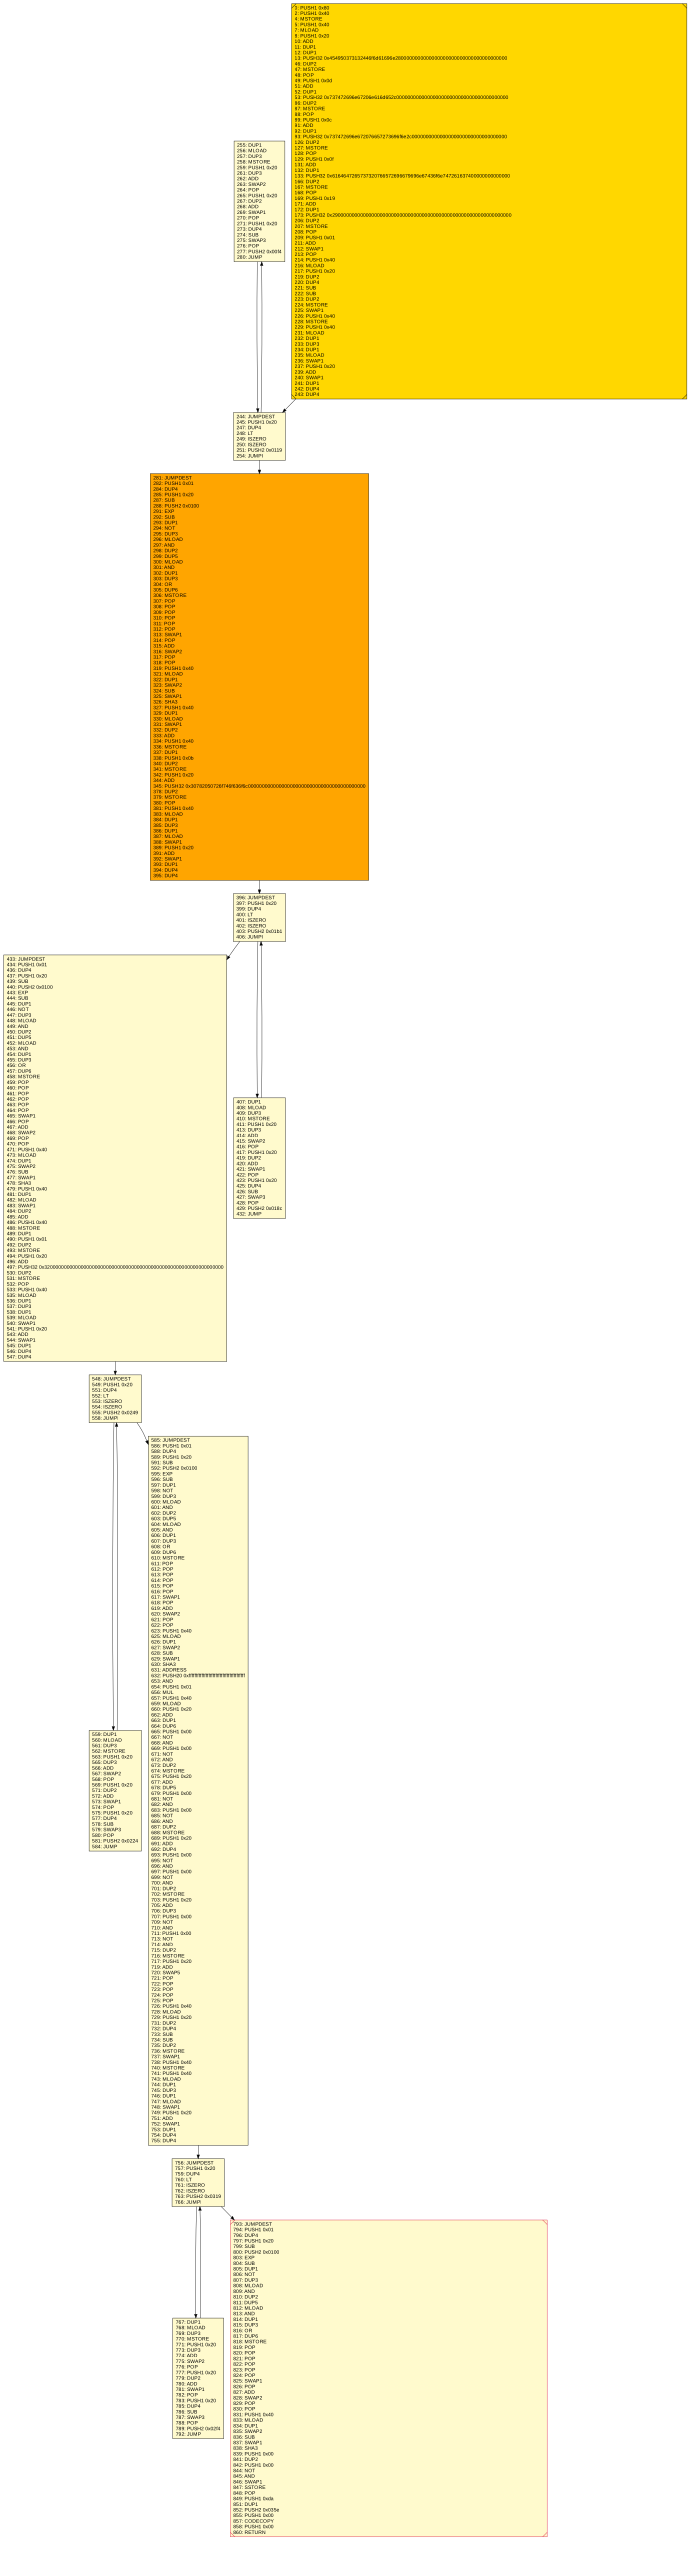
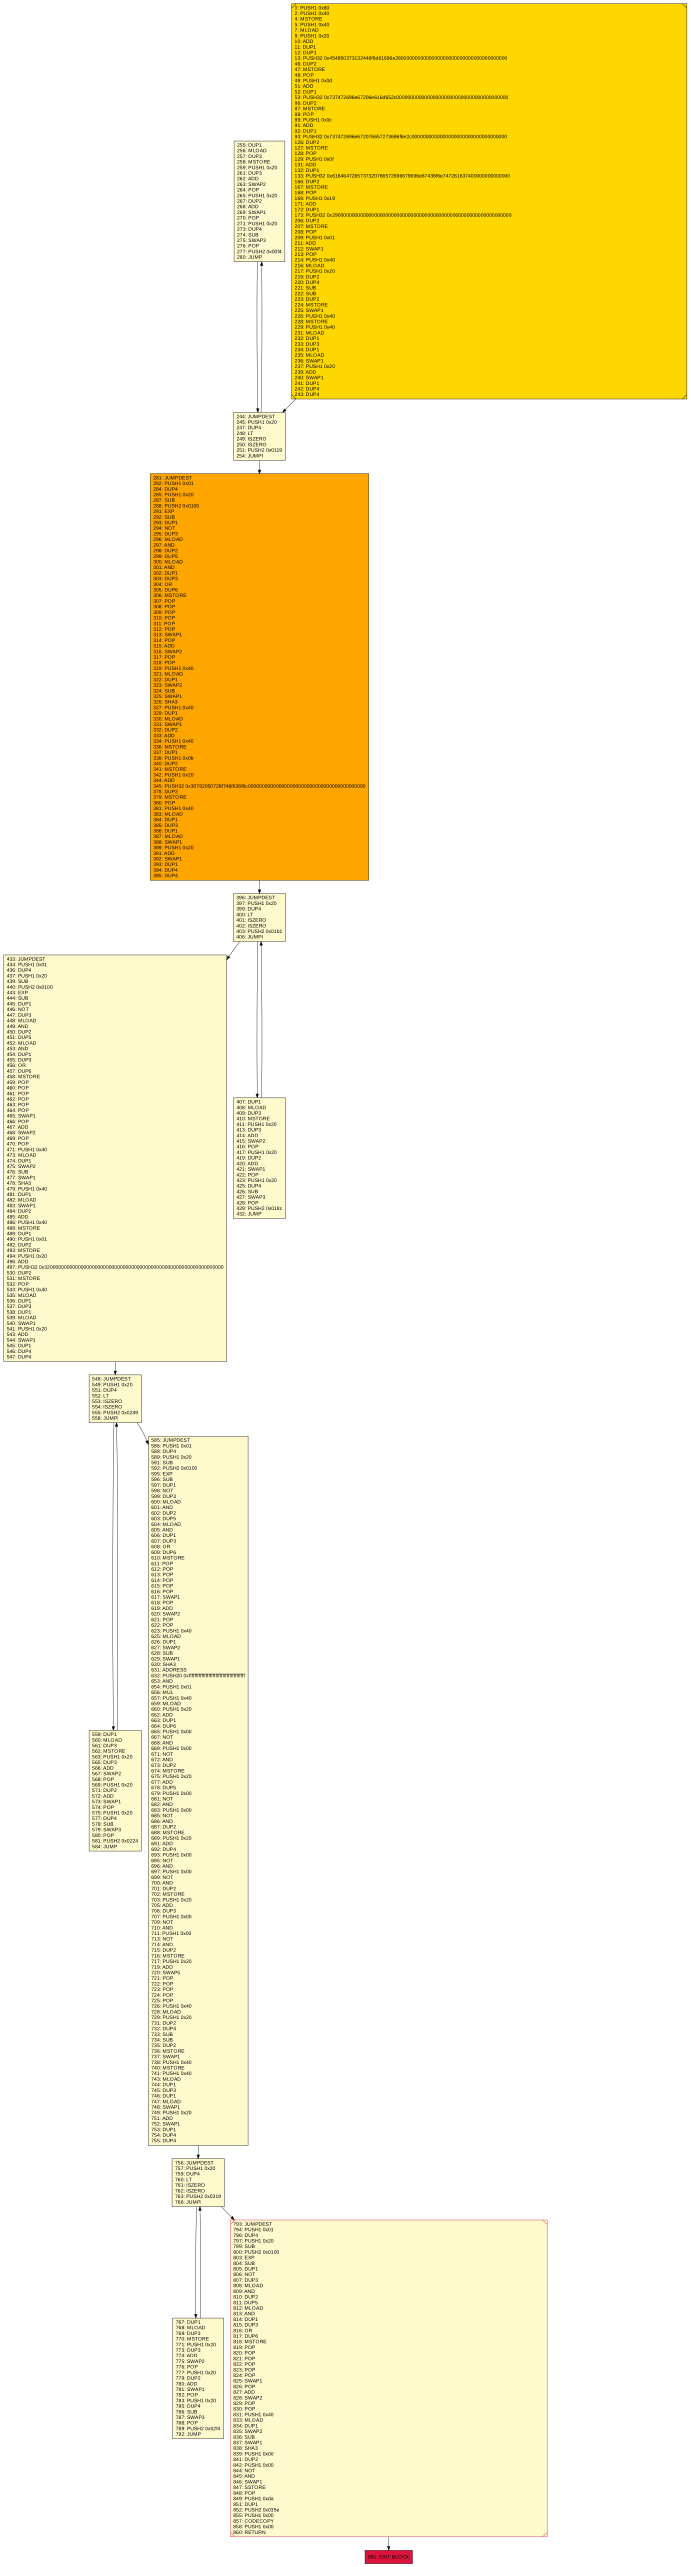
none -> (389, 2557)
